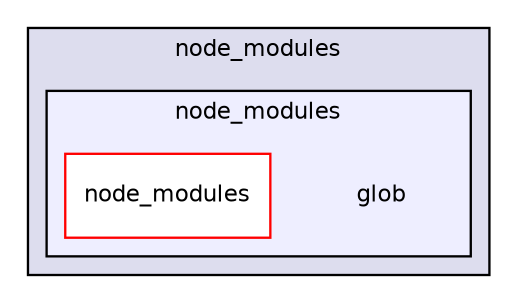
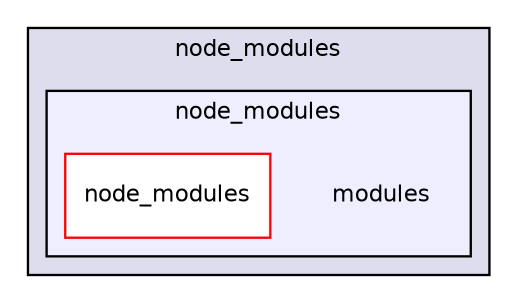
(382, 196) -> (382, 196)
